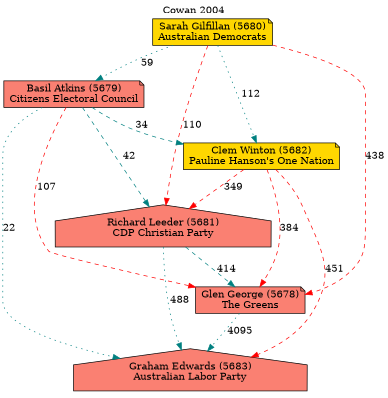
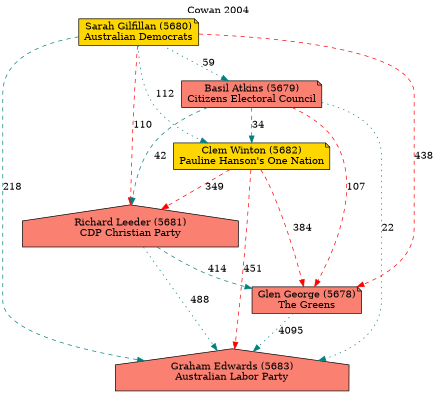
none -> (3, 222)
